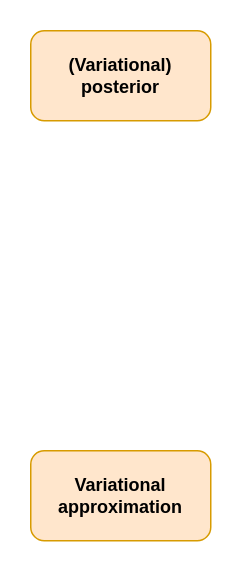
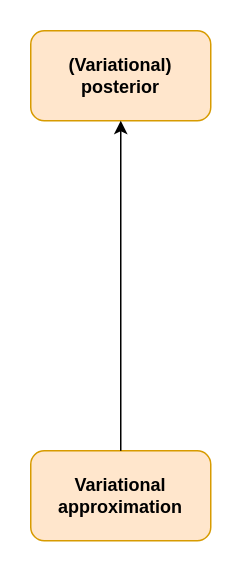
none -> (121, 291)
